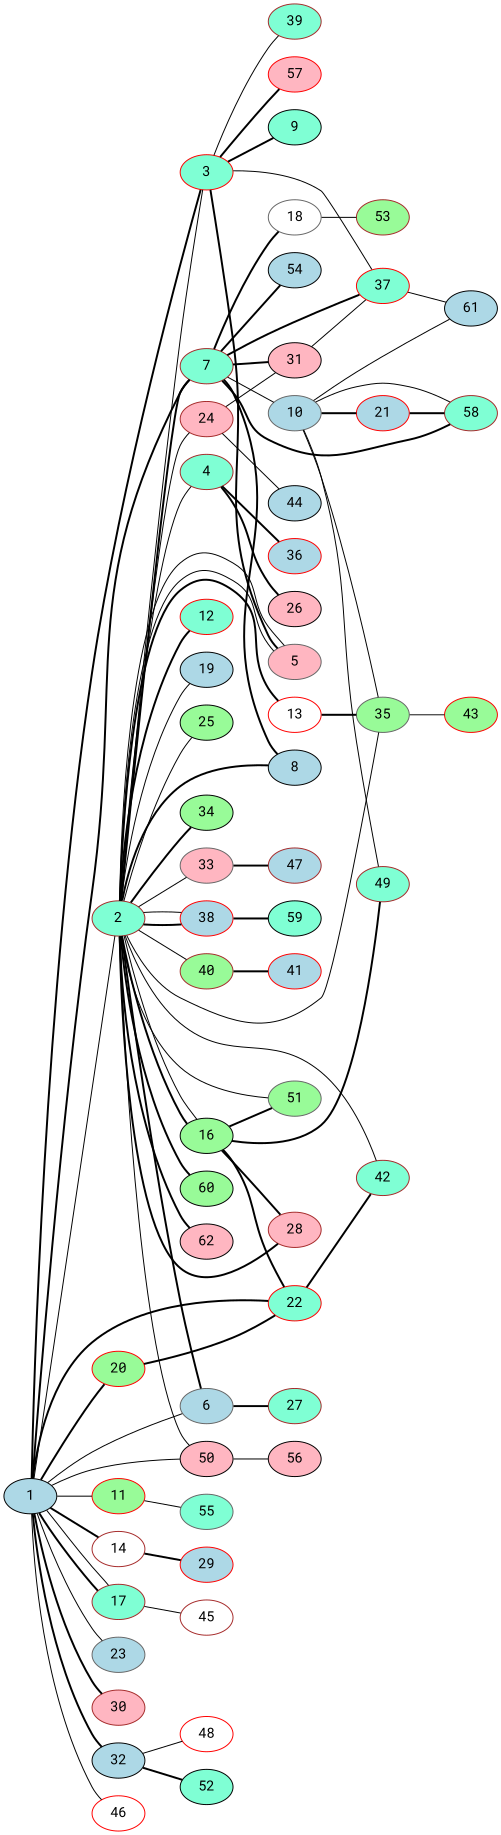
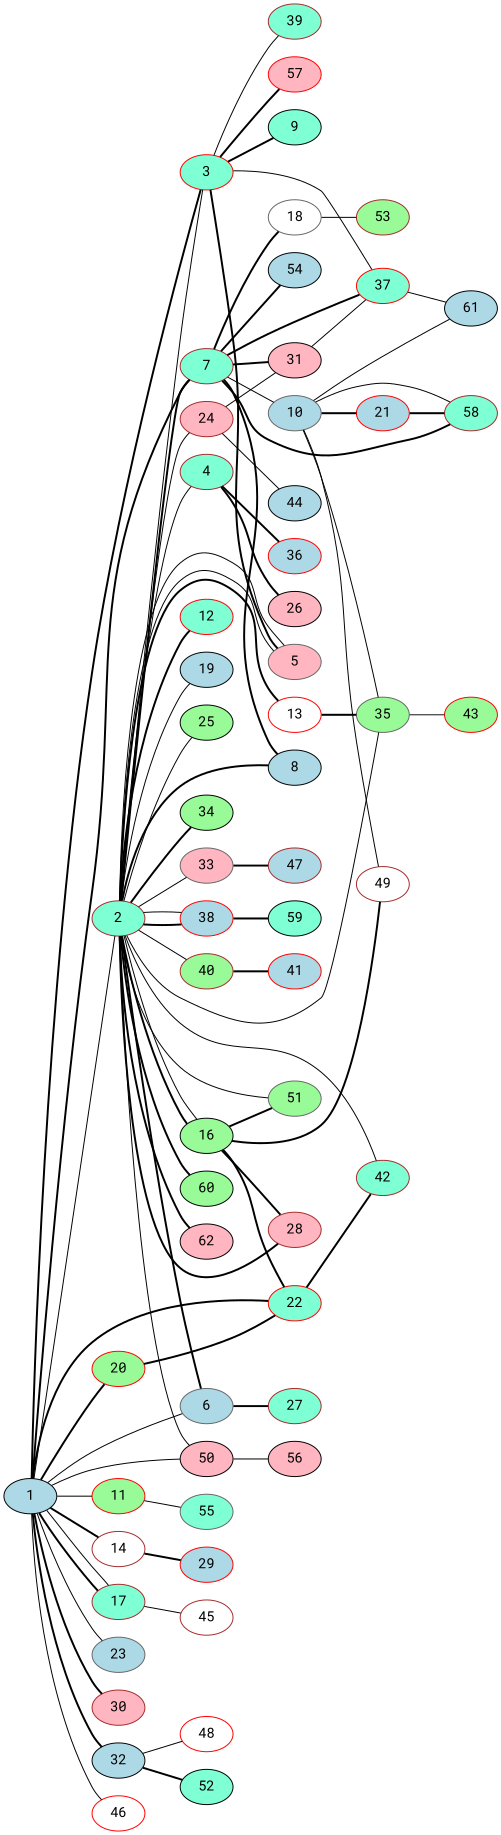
(383, 884) -> (383, 884)
